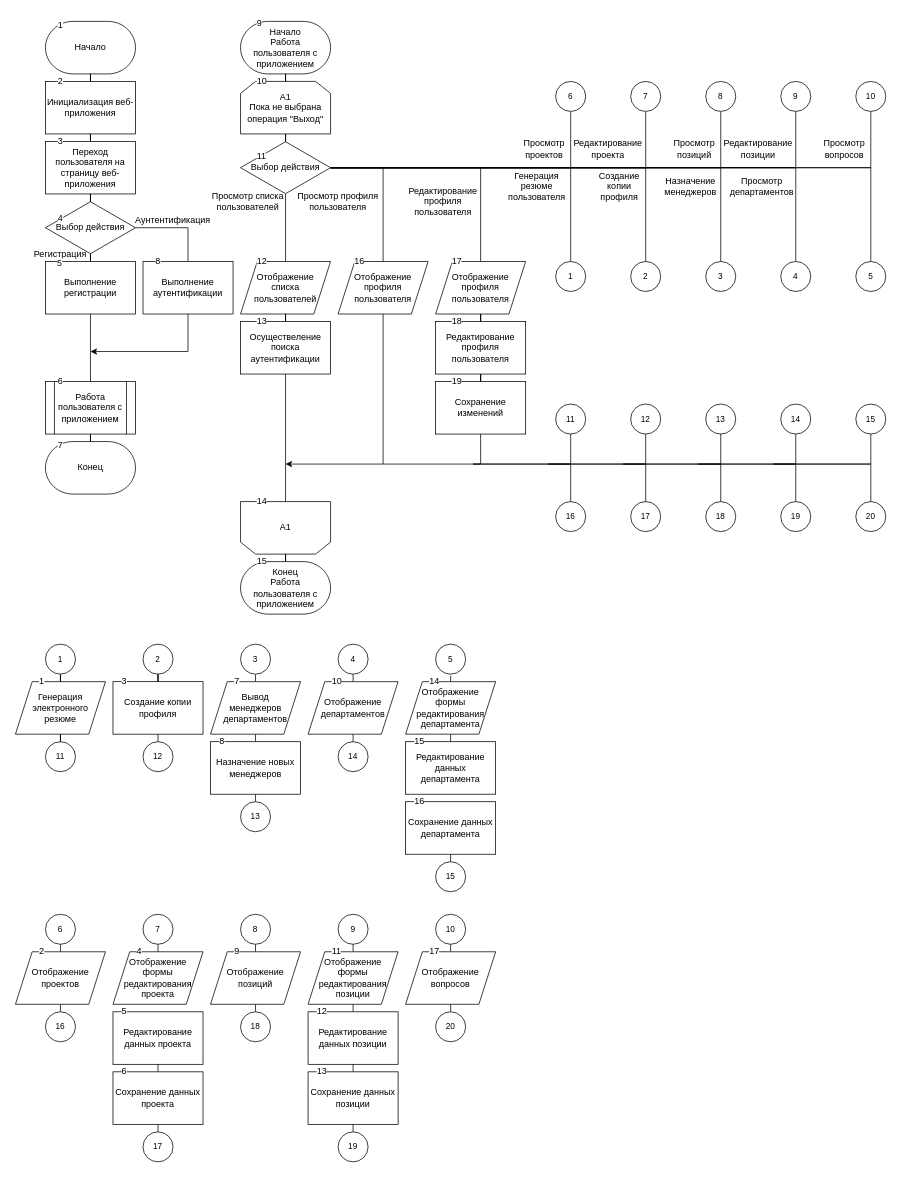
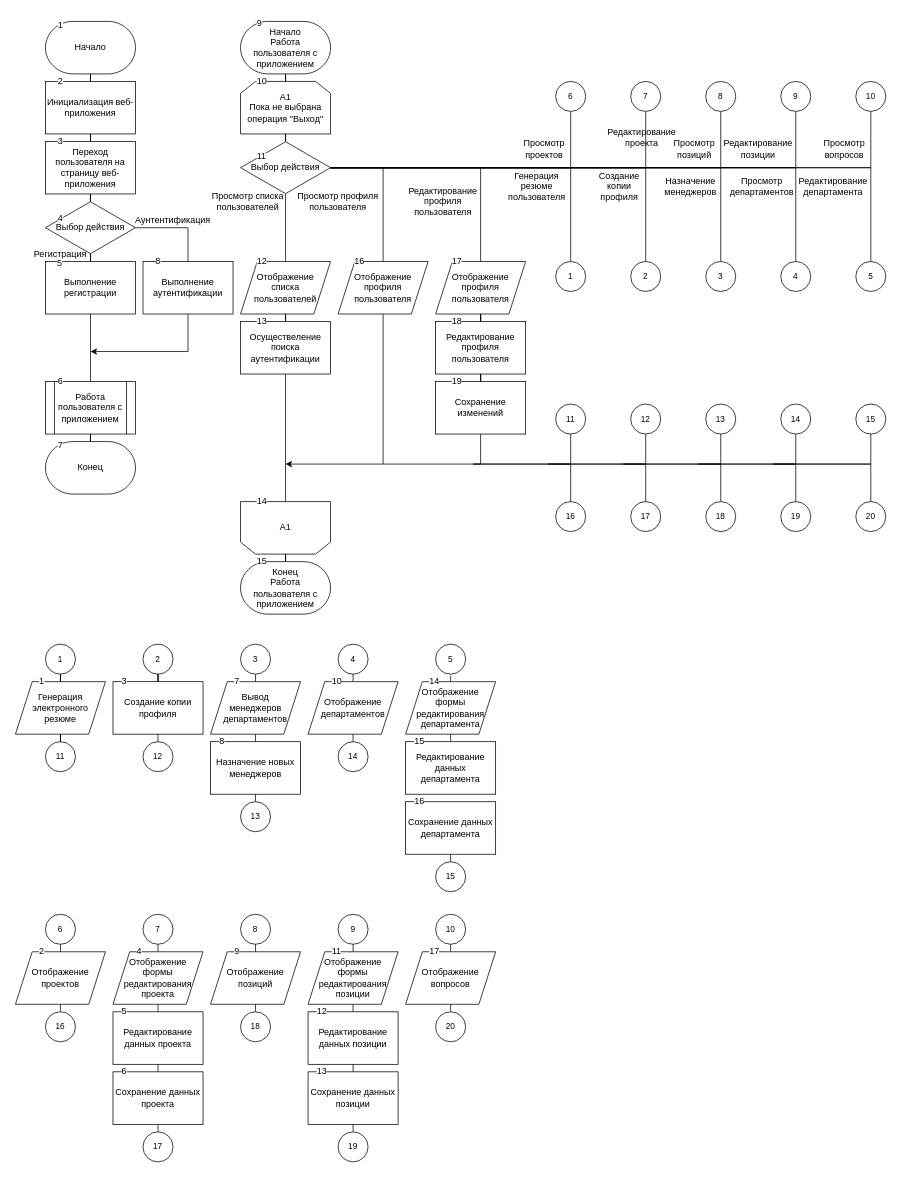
(608, 149) -> (642, 138)
none -> (833, 186)
none -> (158, 1008)
